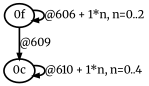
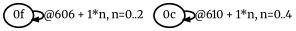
(19, 40) -> none
